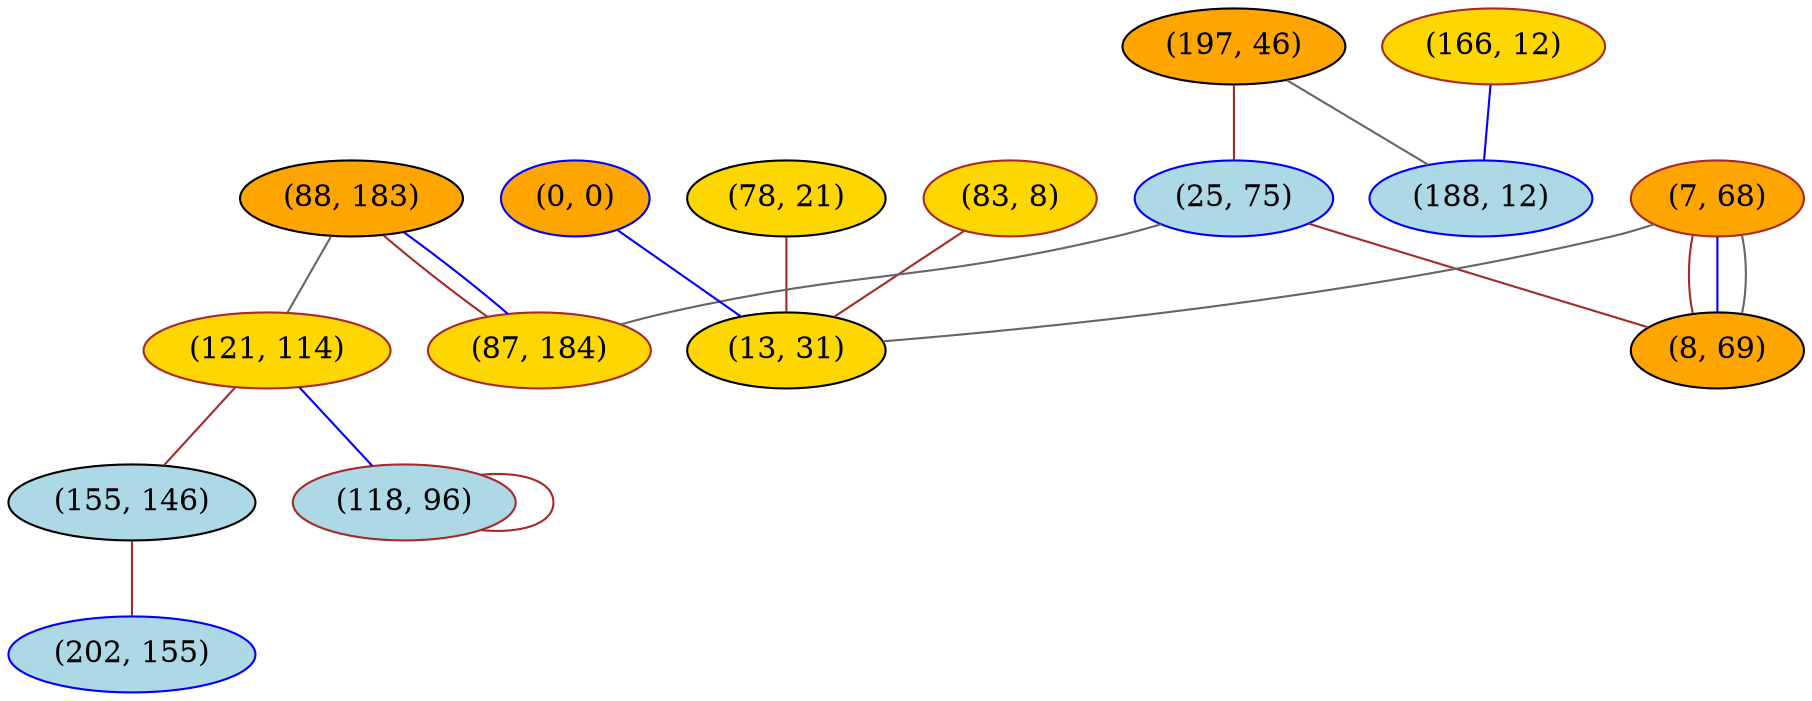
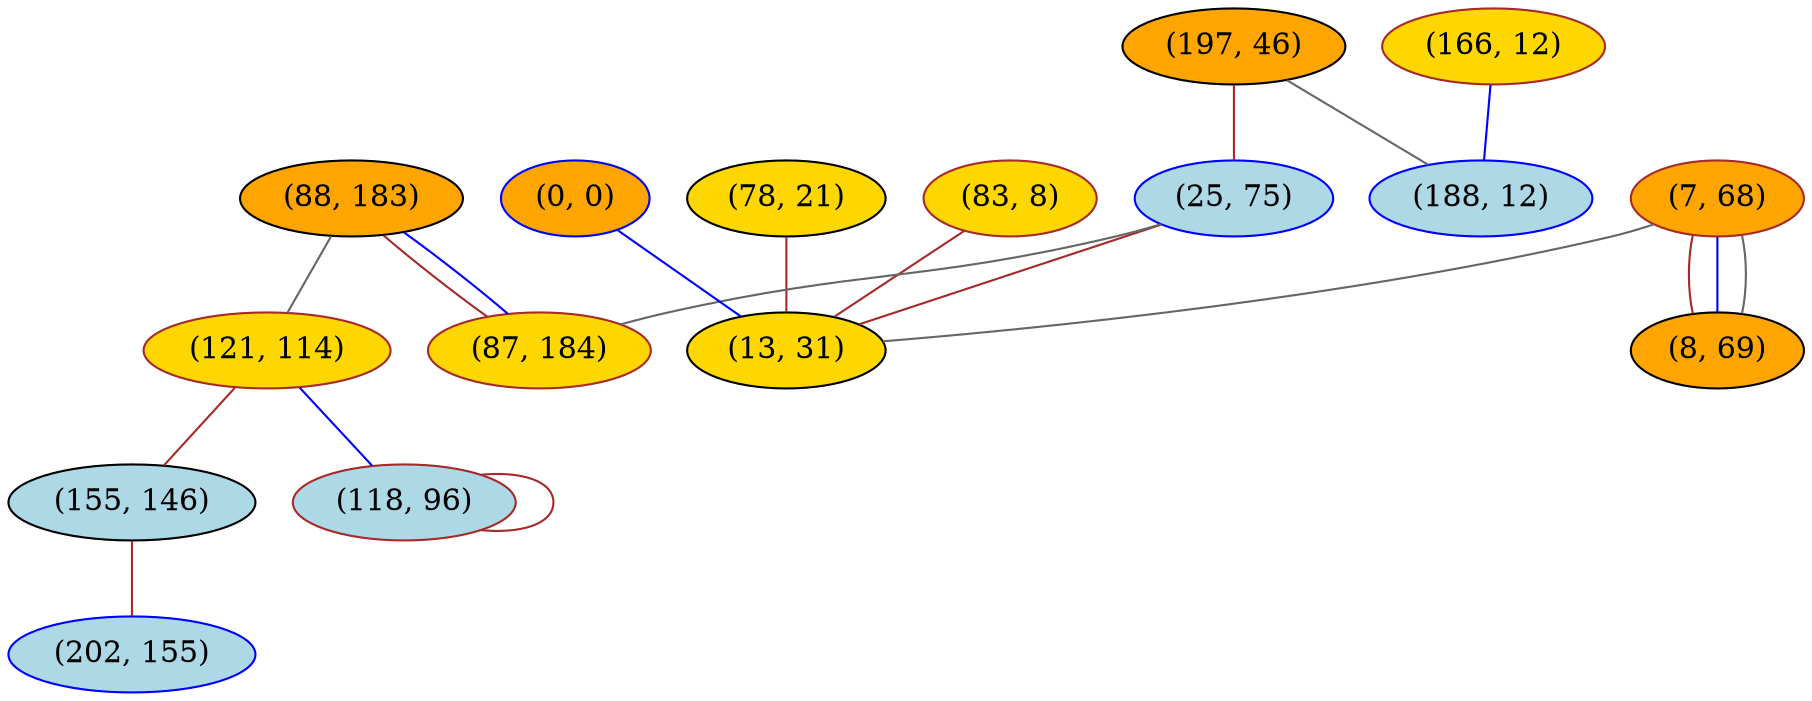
(1487, 278) -> (1010, 274)
